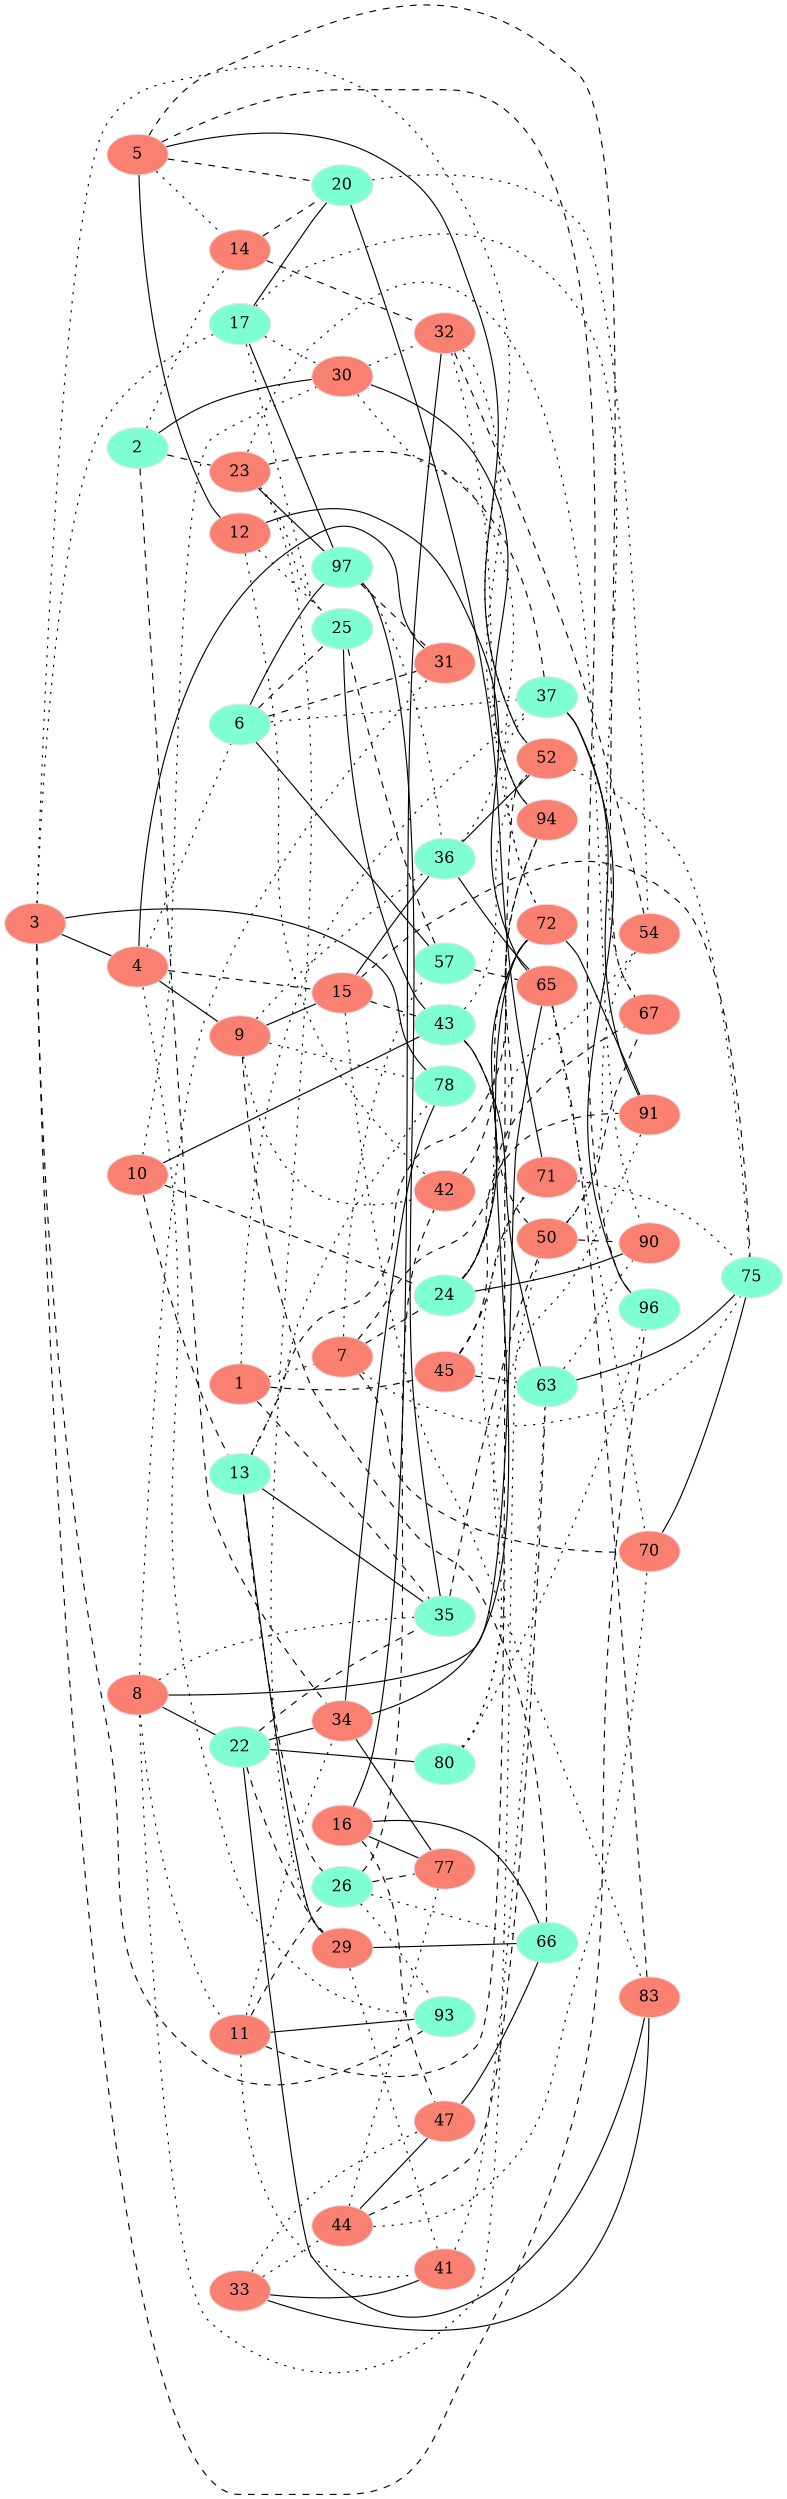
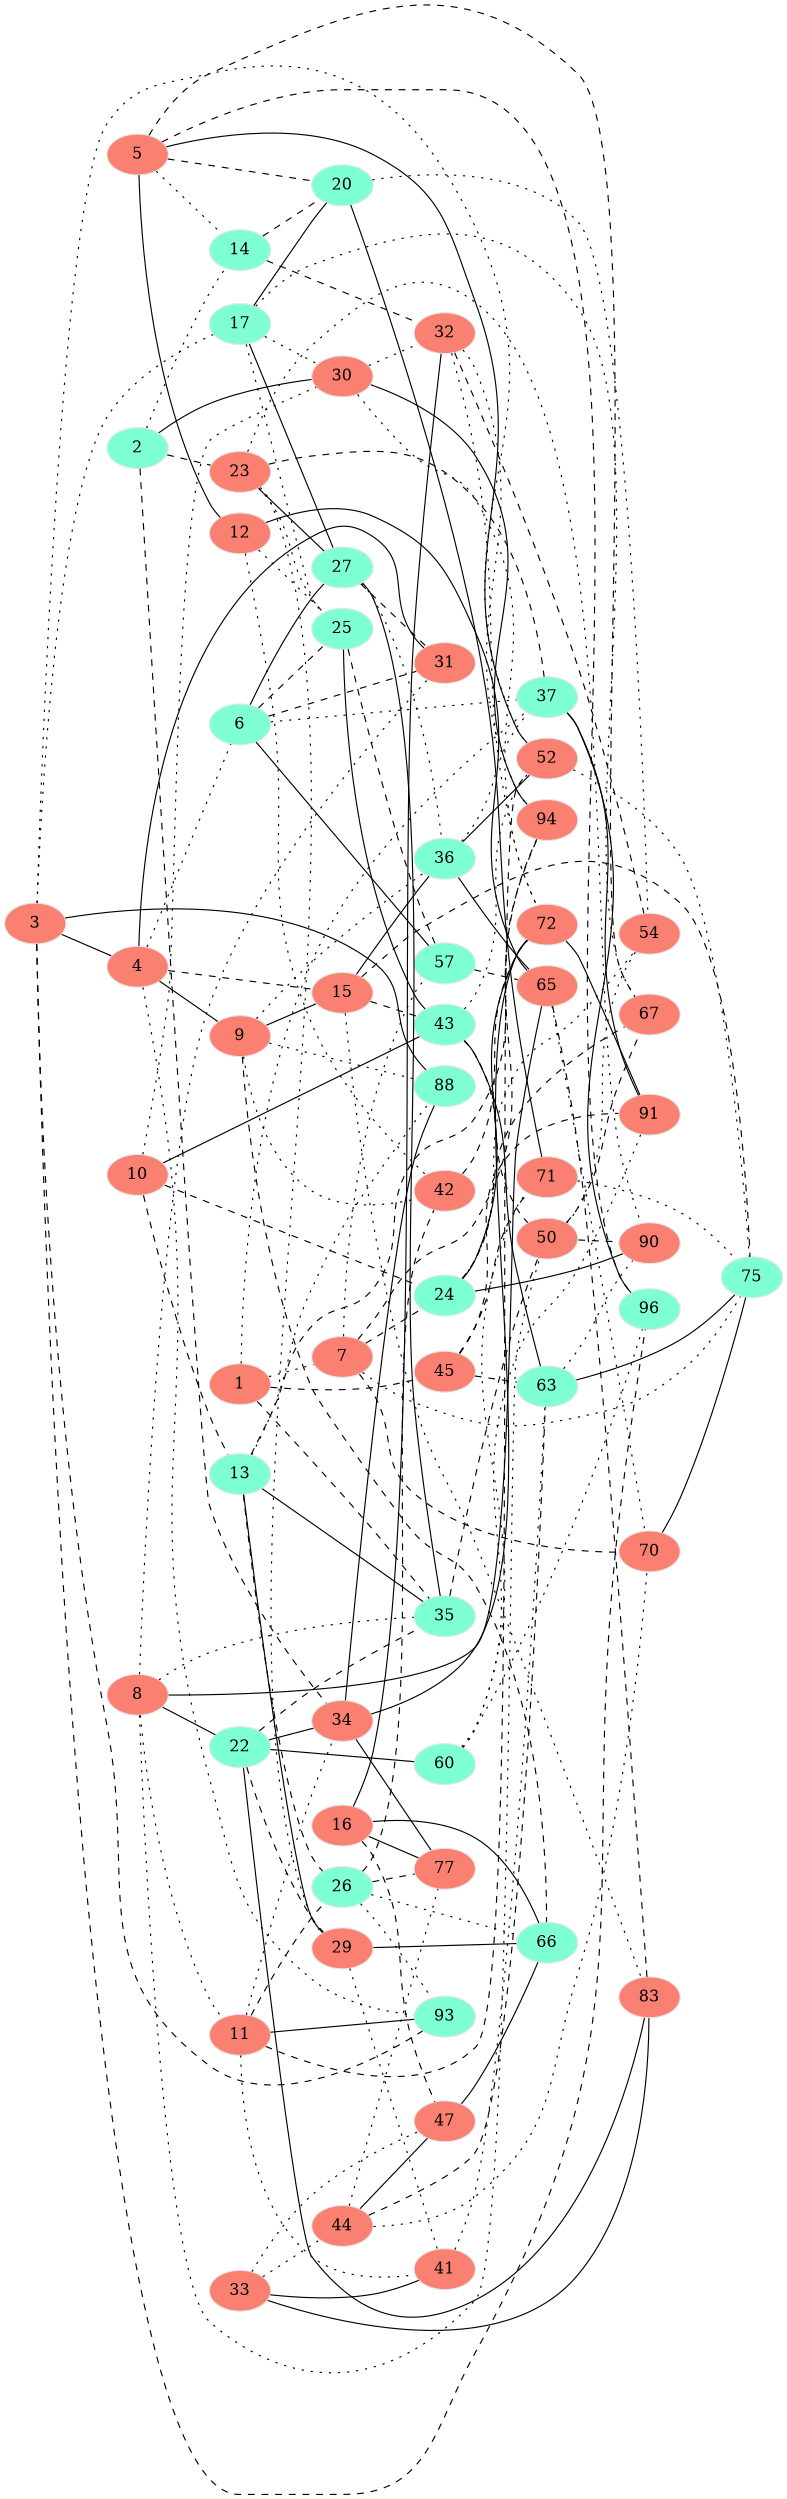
(240, 250) -> (240, 250)
(342, 567) -> (342, 567)
(445, 1086) -> (445, 1086)
(445, 1764) -> (445, 1764)
